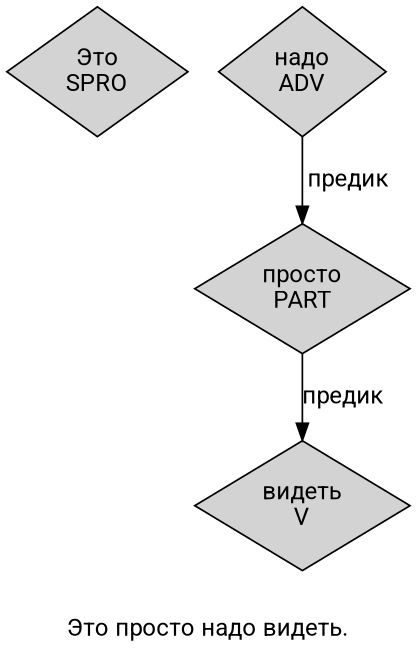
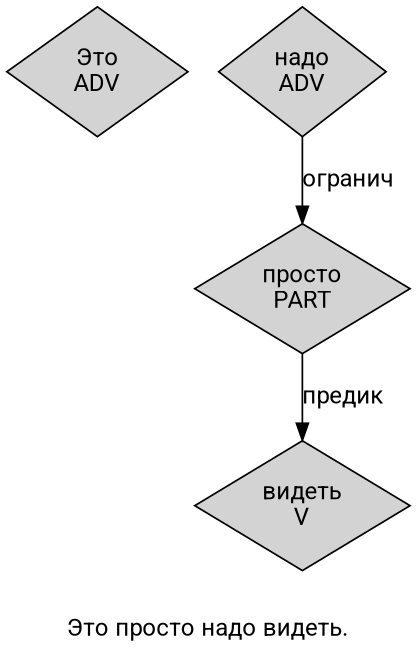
(97, 72) -> (97, 72)
(348, 180) -> (348, 180)
